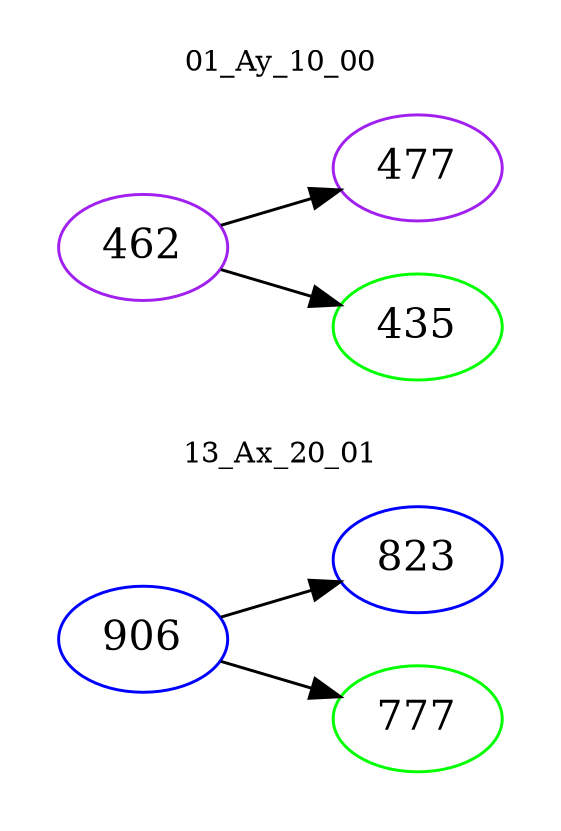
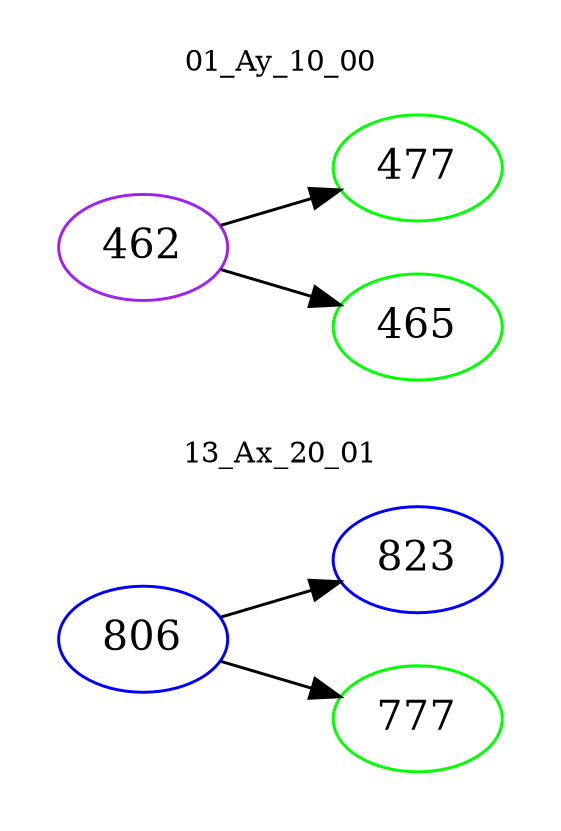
(418, 168) -> (418, 168)
(418, 327) -> (418, 327)
(143, 639) -> (143, 639)
